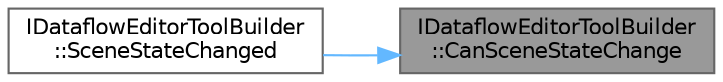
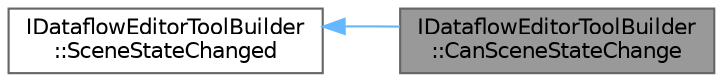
(350, 55) -> (372, 26)
